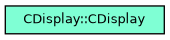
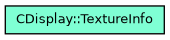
(85, 20) -> (85, 20)
